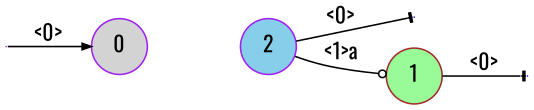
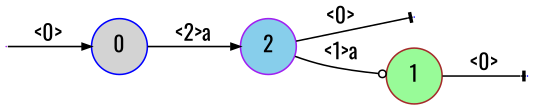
(119, 47) -> (119, 47)
none -> (189, 47)
